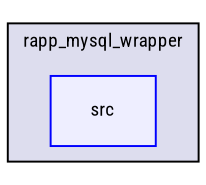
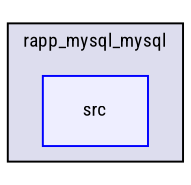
(103, 42) -> (95, 42)
